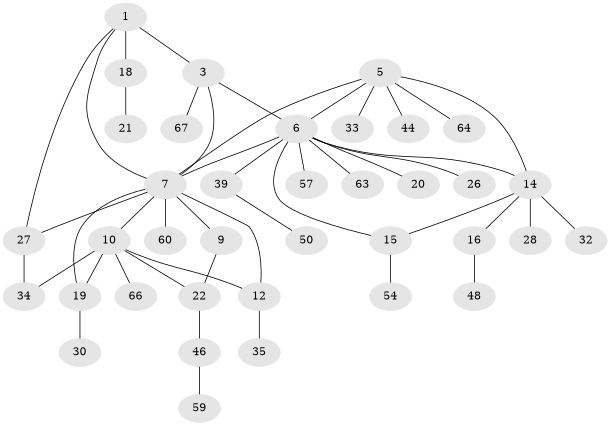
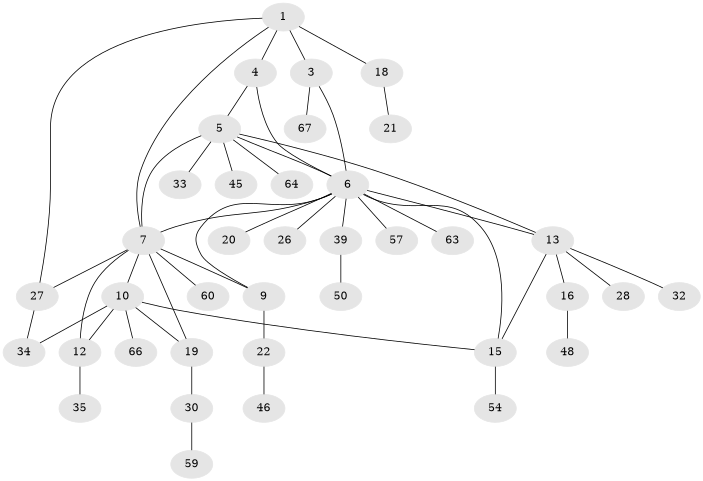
none -> (255, 73)
(408, 129) -> (236, 185)
(212, 137) -> none
(530, 185) -> (553, 241)
none -> (221, 210)
(154, 269) -> (308, 330)
(200, 381) -> (192, 436)
